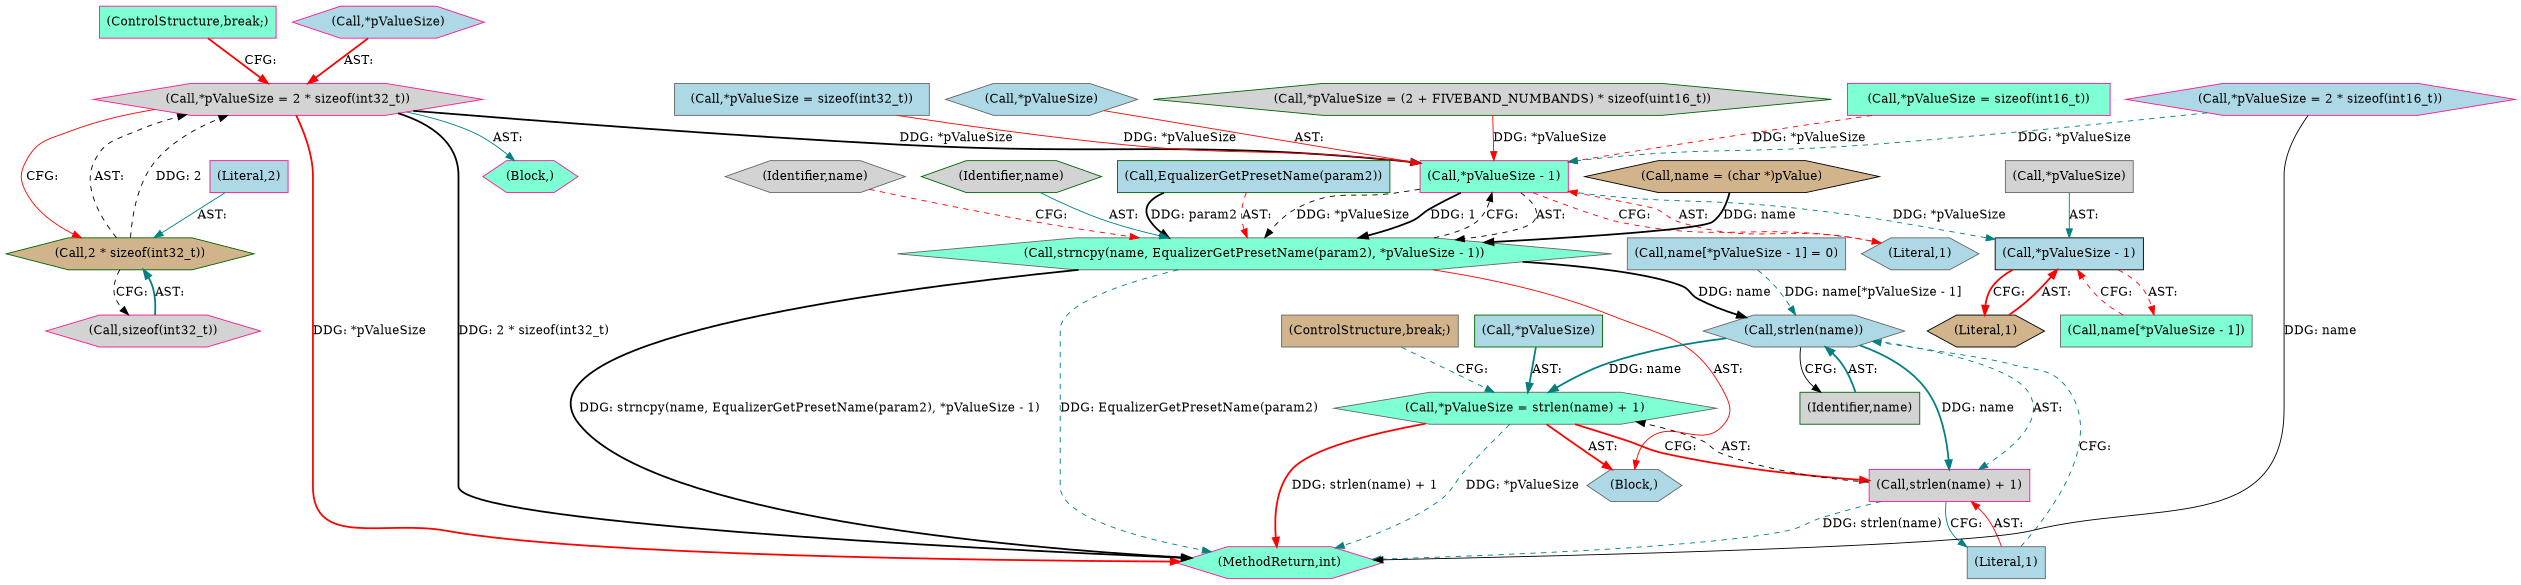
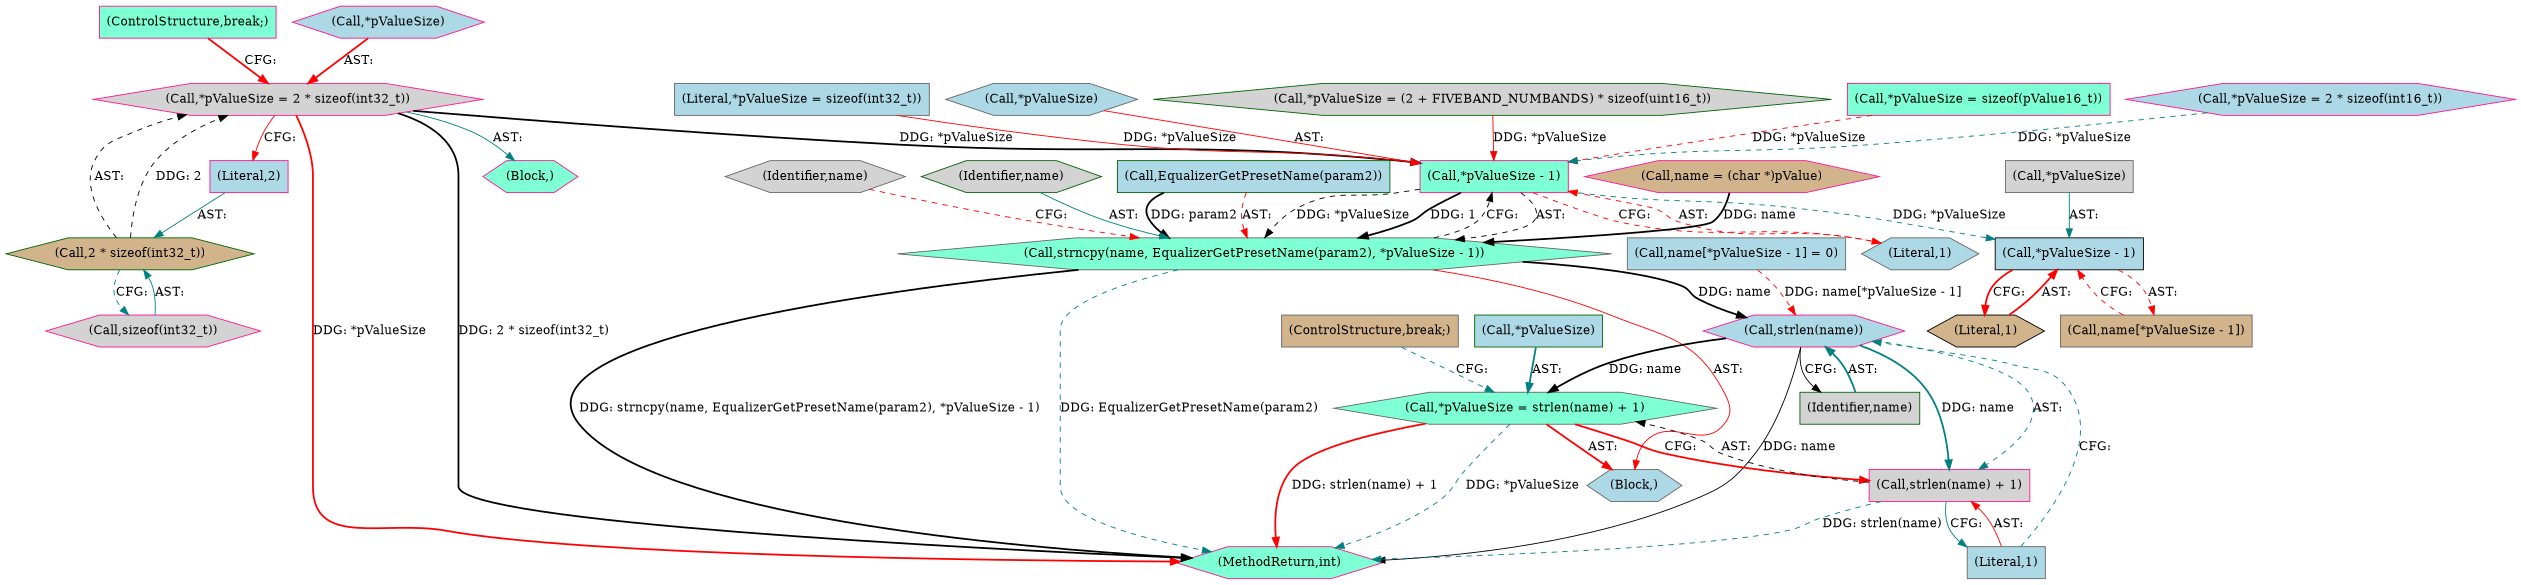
(802, 99) -> (802, 99)
(1979, 99) -> (1979, 99)
(41, 144) -> (263, 133)
(1732, 177) -> (1732, 177)
(1776, 287) -> (1776, 287)
(114, 290) -> (114, 290)
(155, 296) -> (155, 296)
(1804, 331) -> (1804, 331)
(2156, 331) -> (2156, 331)
(1639, 354) -> (1639, 354)
(2013, 533) -> (1636, 520)
